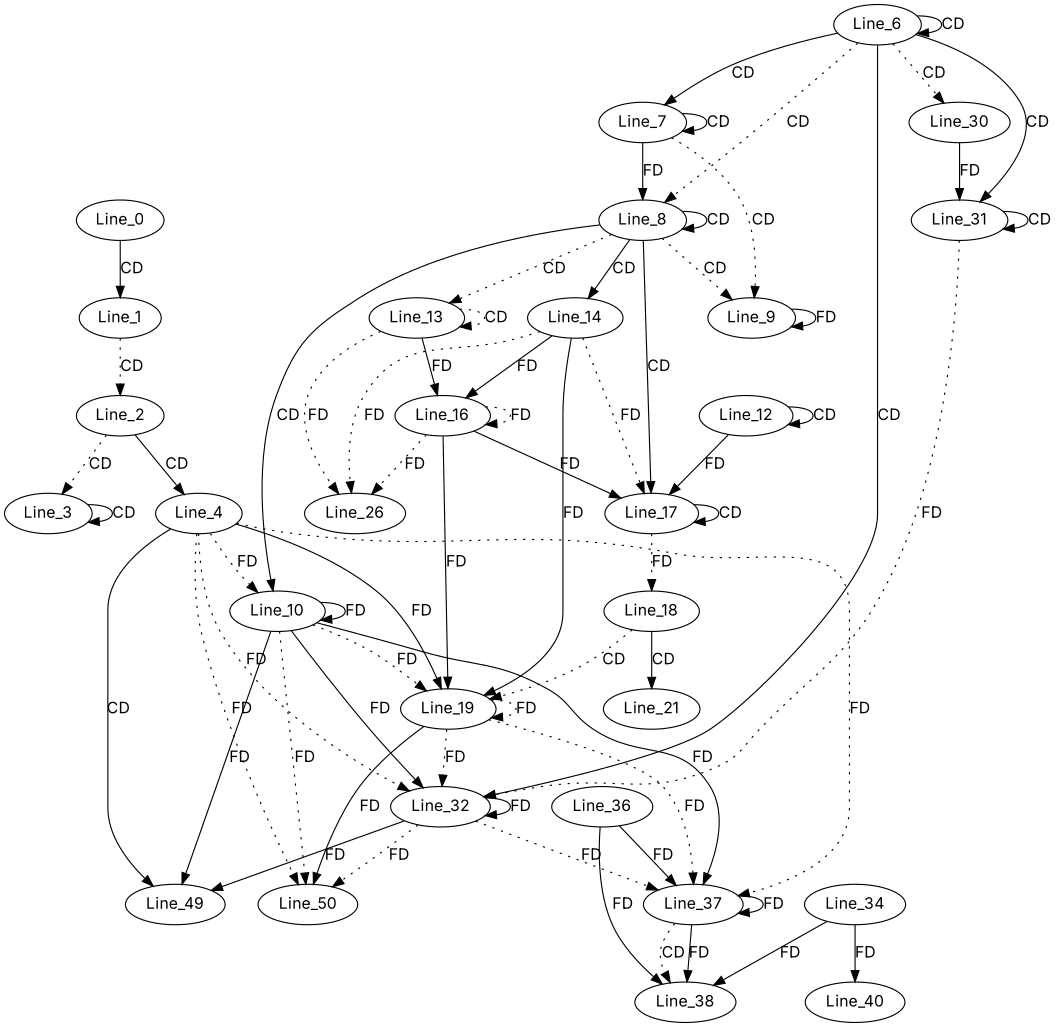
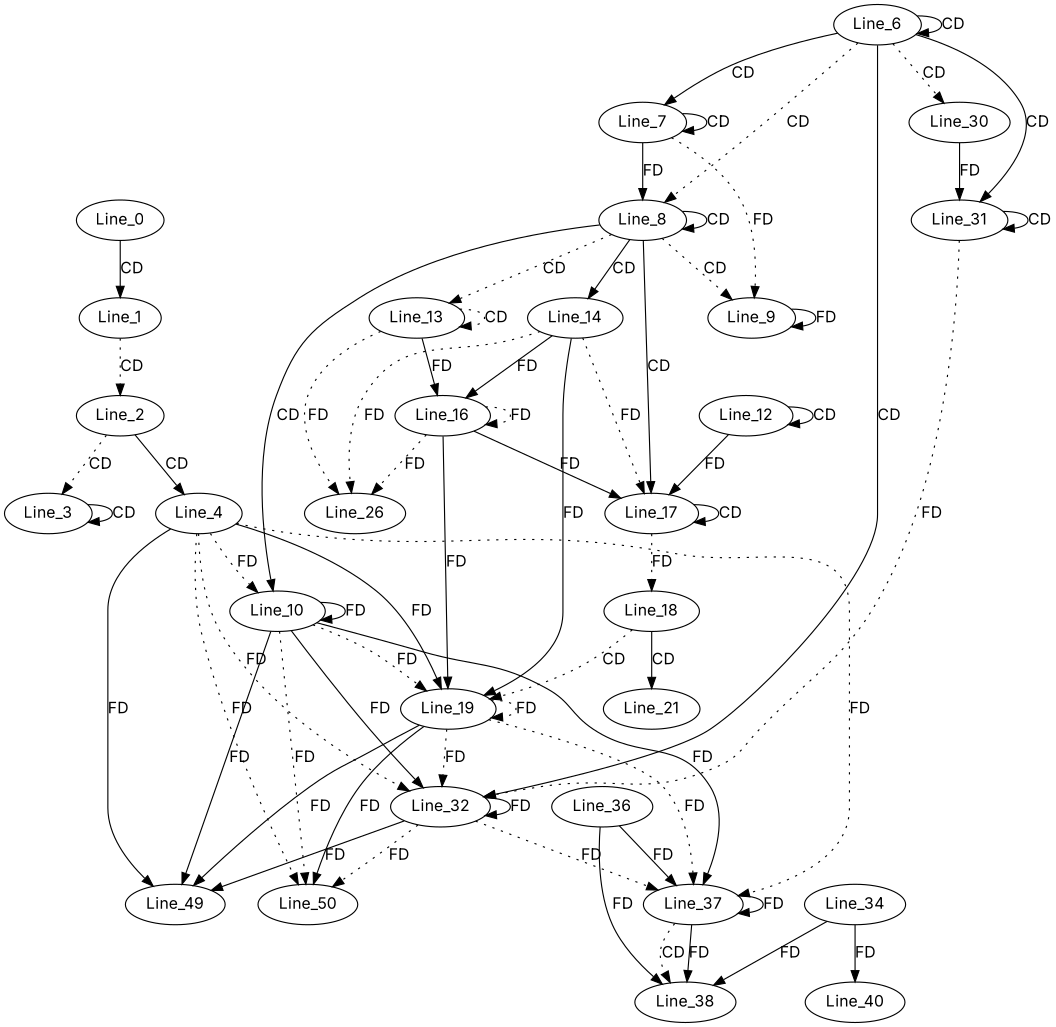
(763, 220) -> (763, 220)
(119, 709) -> (119, 709)
none -> (304, 791)
